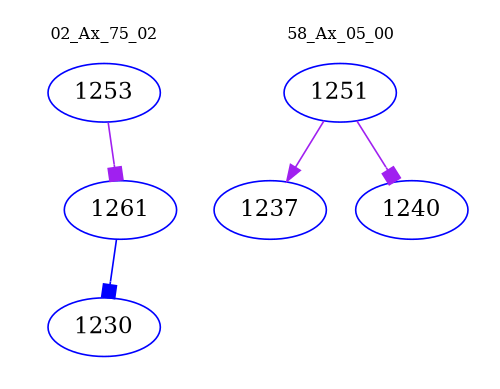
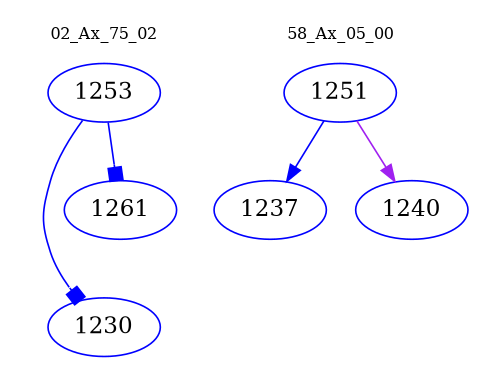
(111, 143) -> (111, 143)
(310, 144) -> (310, 144)
(371, 144) -> (371, 144)
(113, 261) -> (45, 202)
